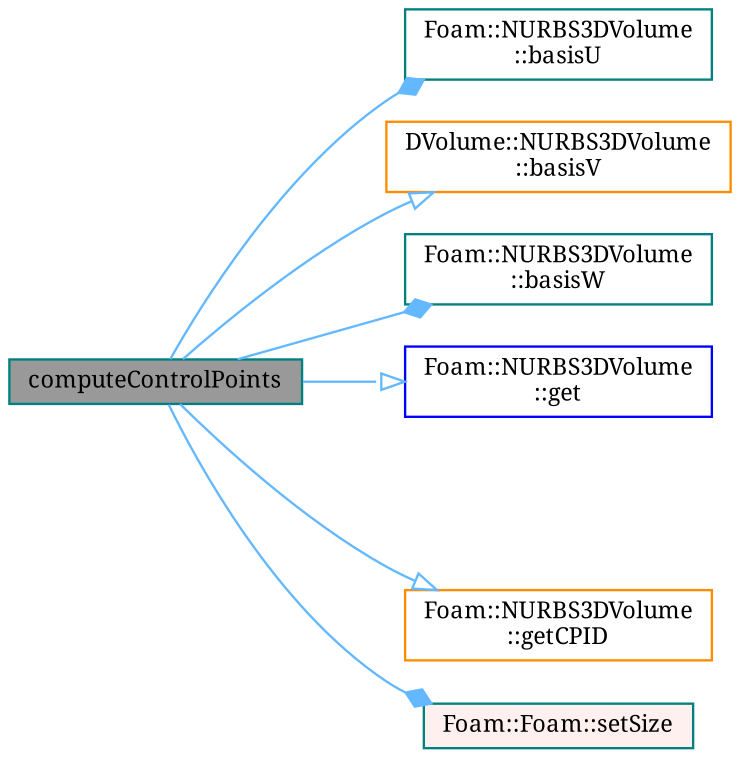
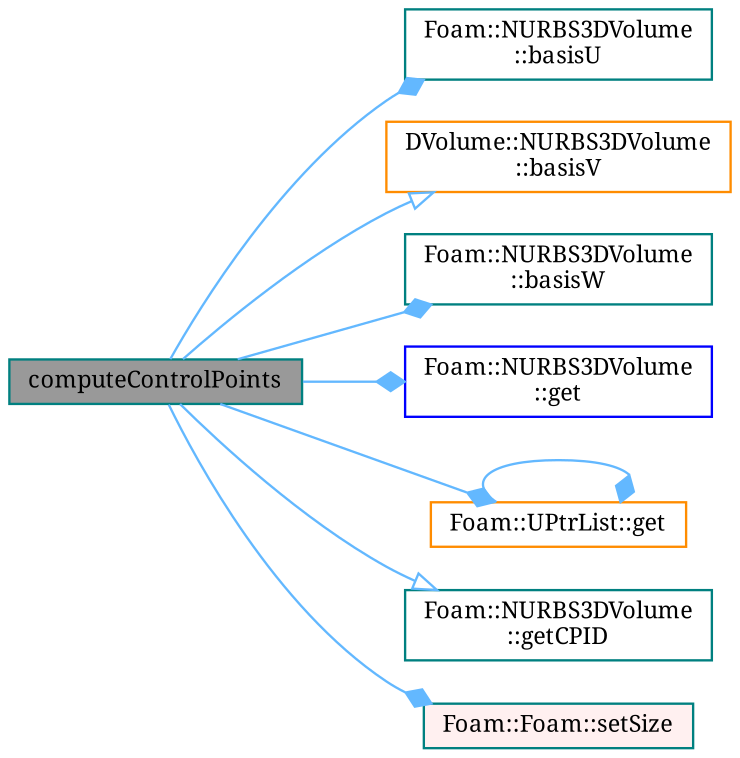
(340, 382) -> (340, 382)
none -> (558, 525)
(558, 625) -> (558, 625)
